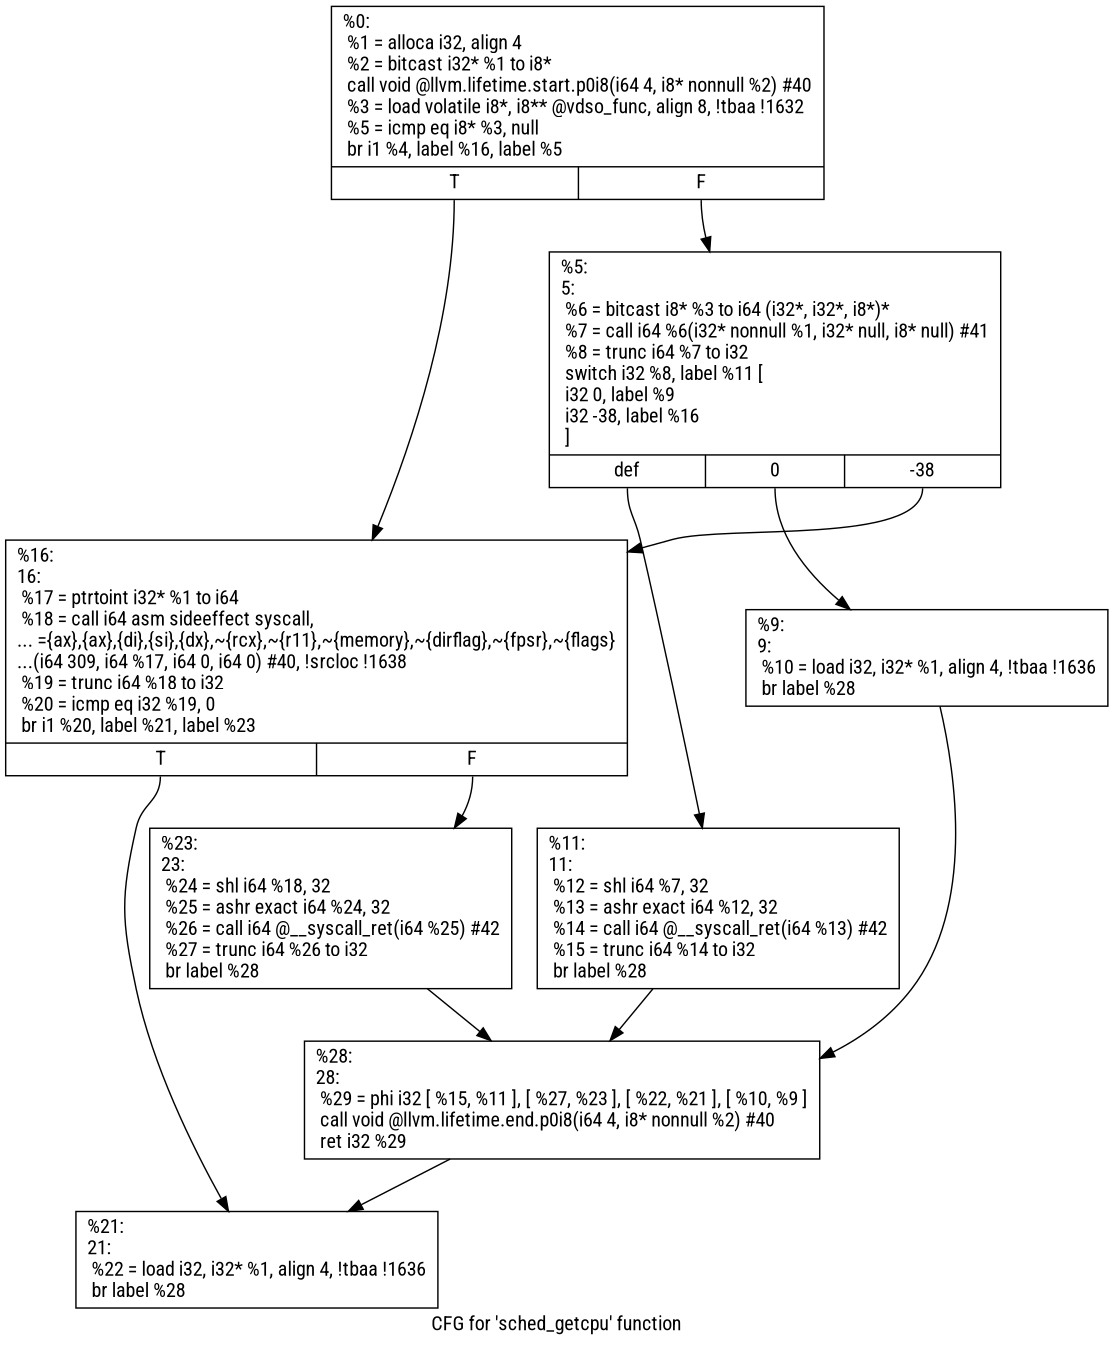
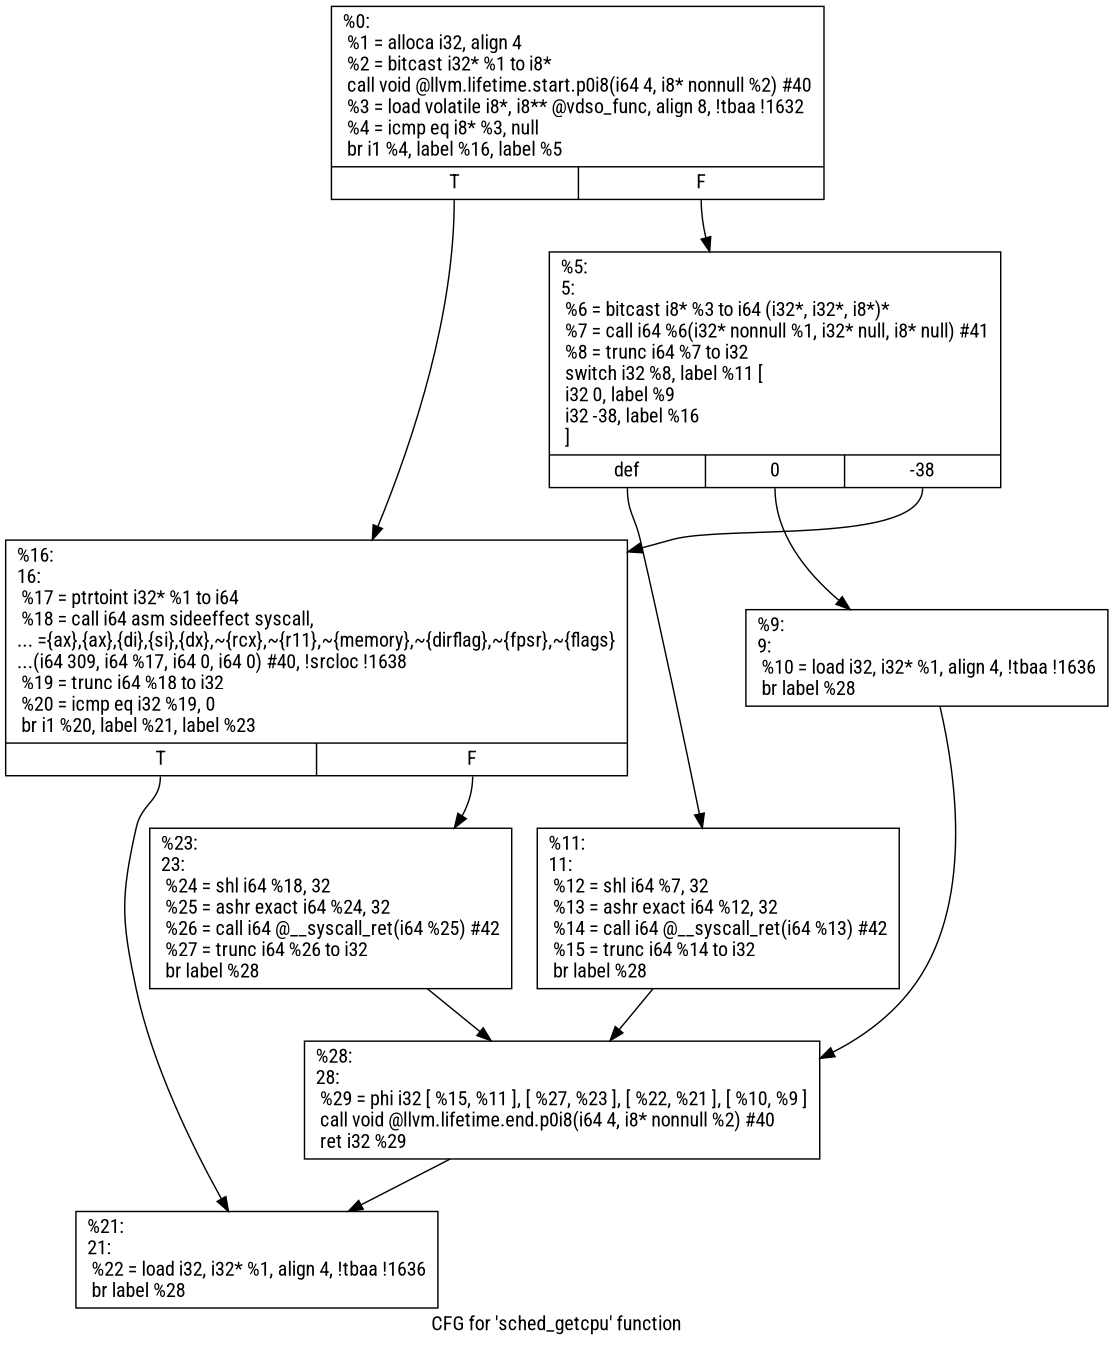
(441, 128) -> (441, 128)
